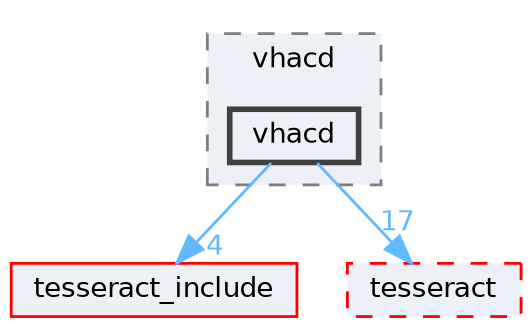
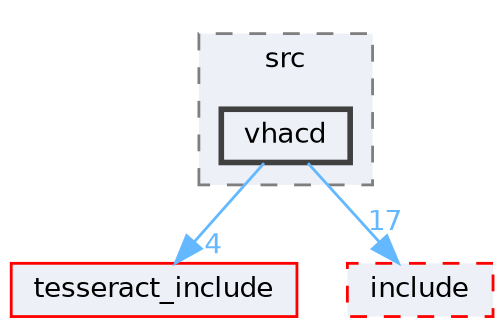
(294, 60) -> (286, 60)
(434, 290) -> (420, 290)
